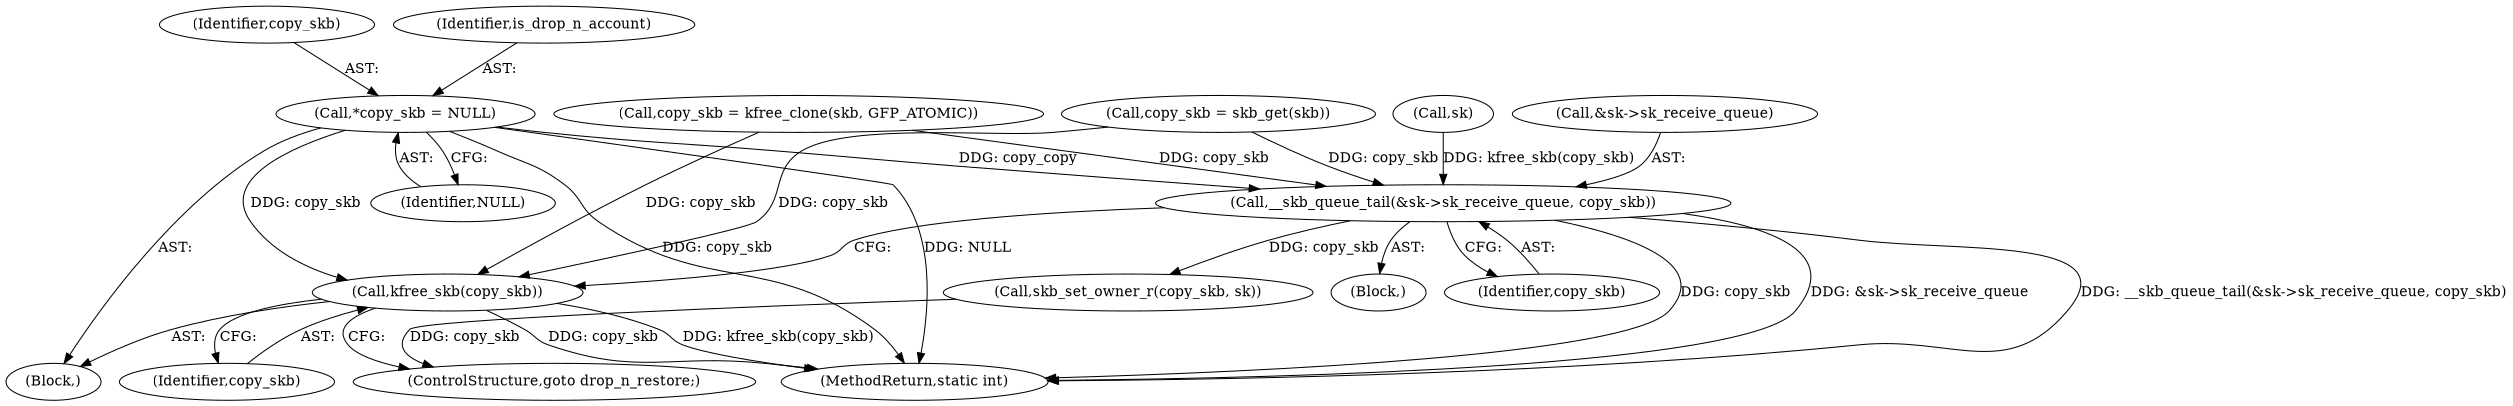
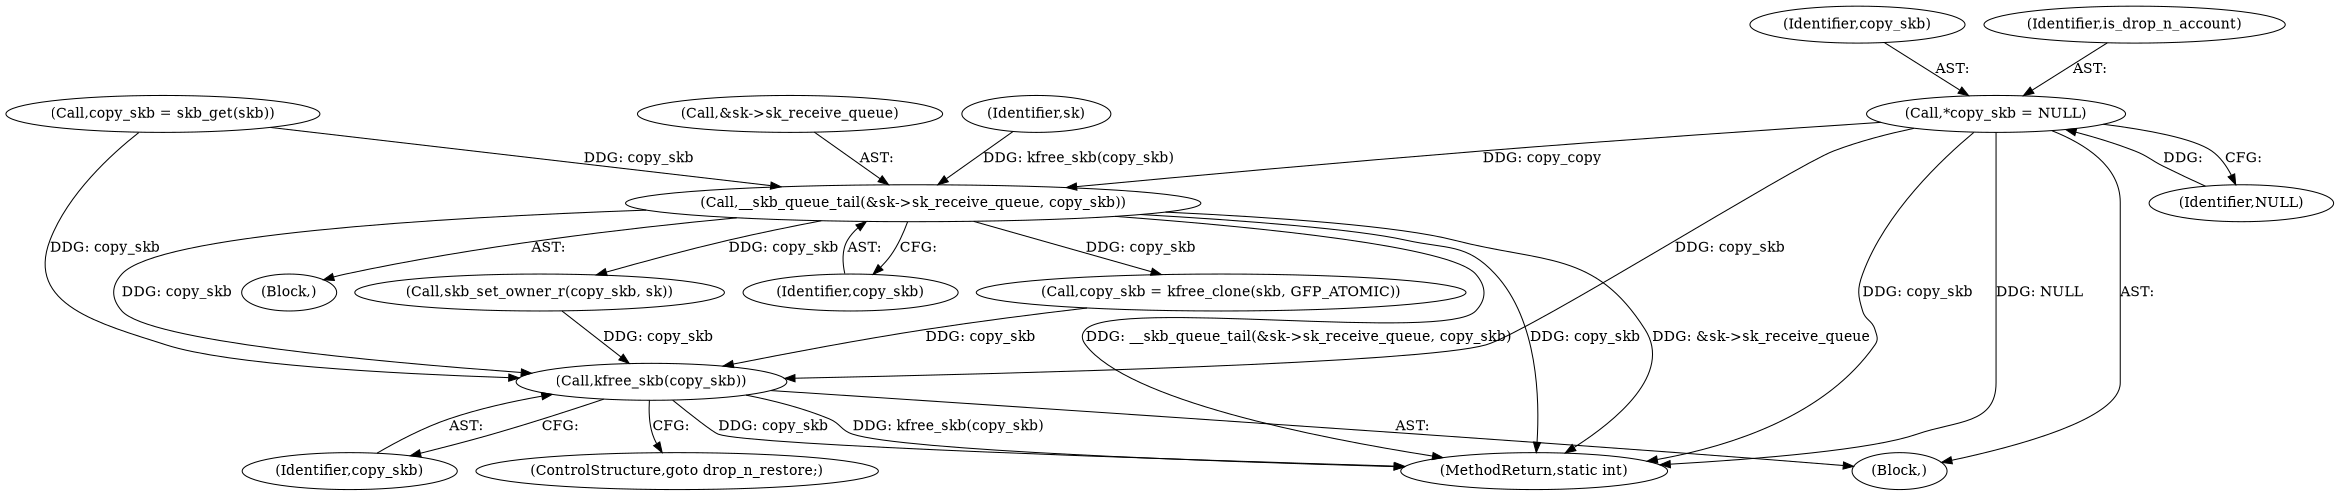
(1443, 114) -> (1036, 114)
(1114, 158) -> (1062, 247)
(419, 159) -> (2185, 159)
(875, 248) -> (177, 293)
(659, 311) -> (591, 334)
